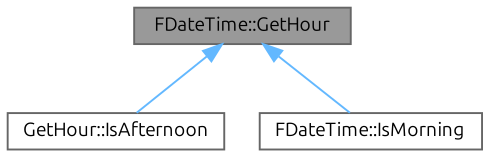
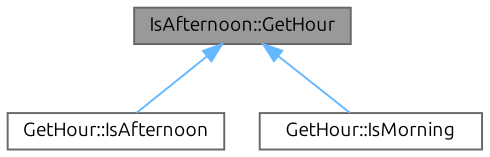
(242, 26) -> (242, 26)
(371, 131) -> (371, 131)
